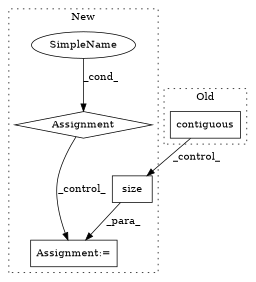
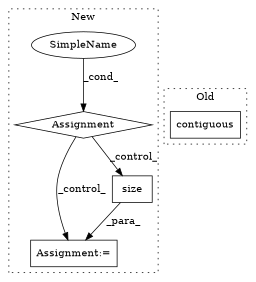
(172, 155) -> (105, 153)
